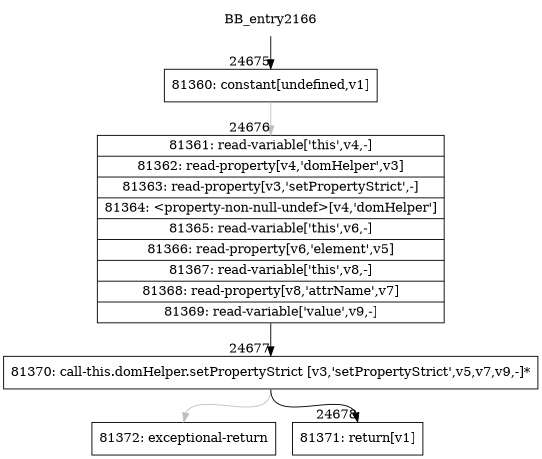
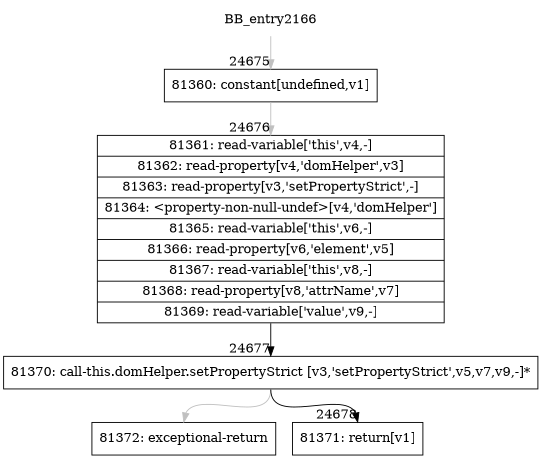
(271, 48) -> (271, 48)
